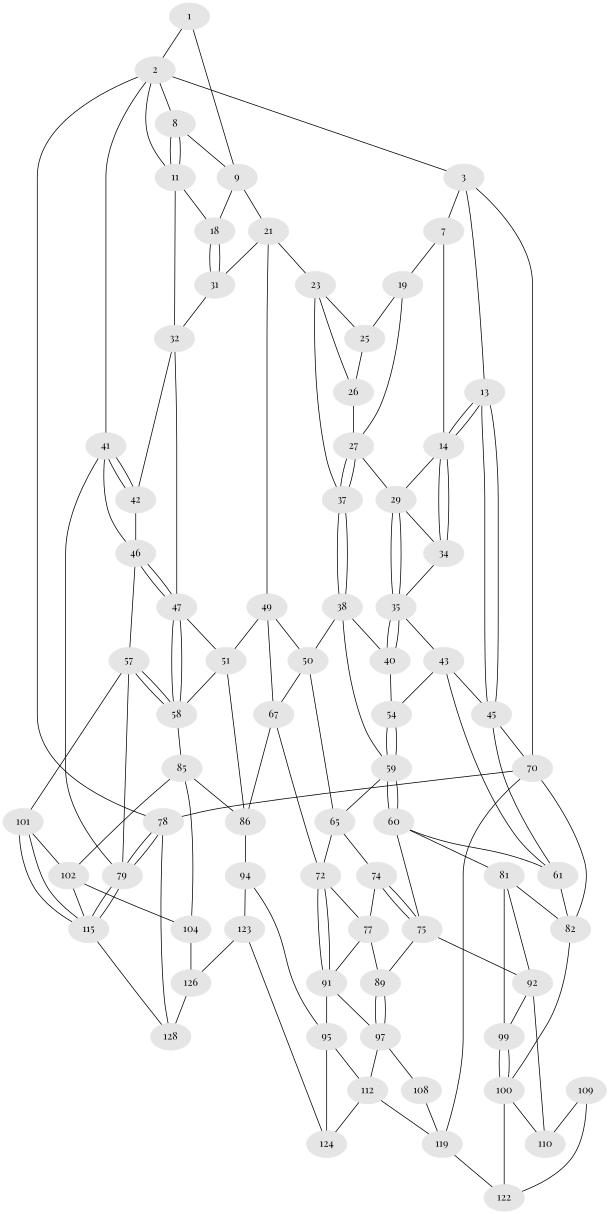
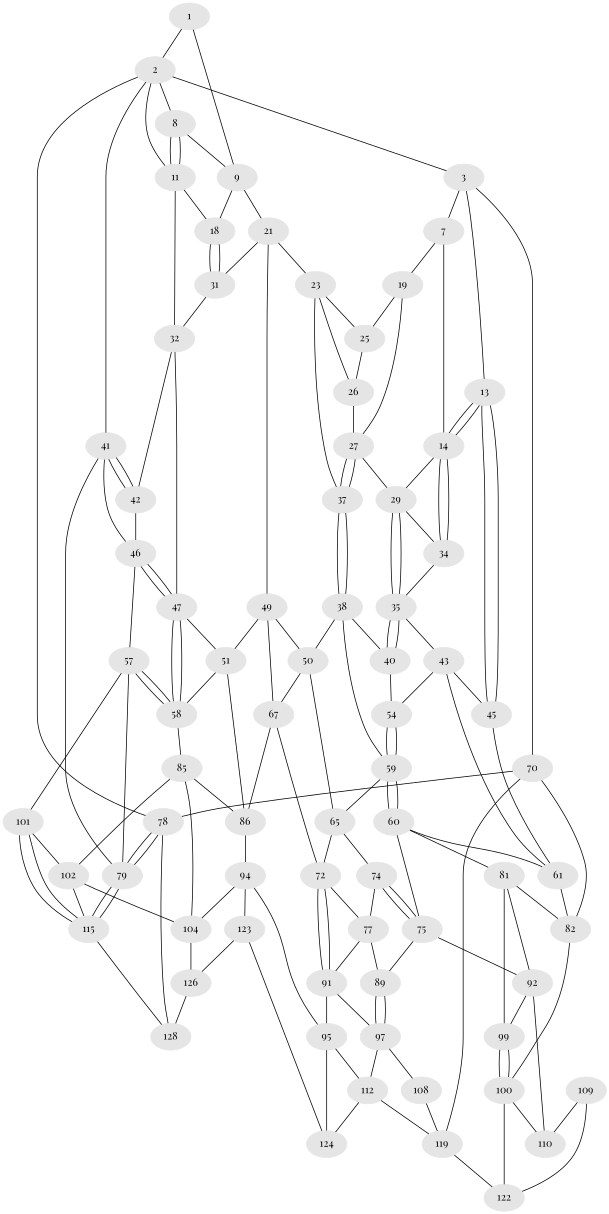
(512, 741) -> none
none -> (218, 902)
